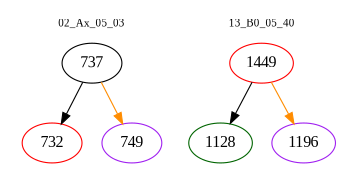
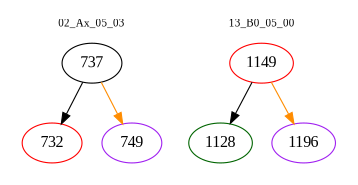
(262, 24) -> (262, 24)
(262, 63) -> (262, 63)
